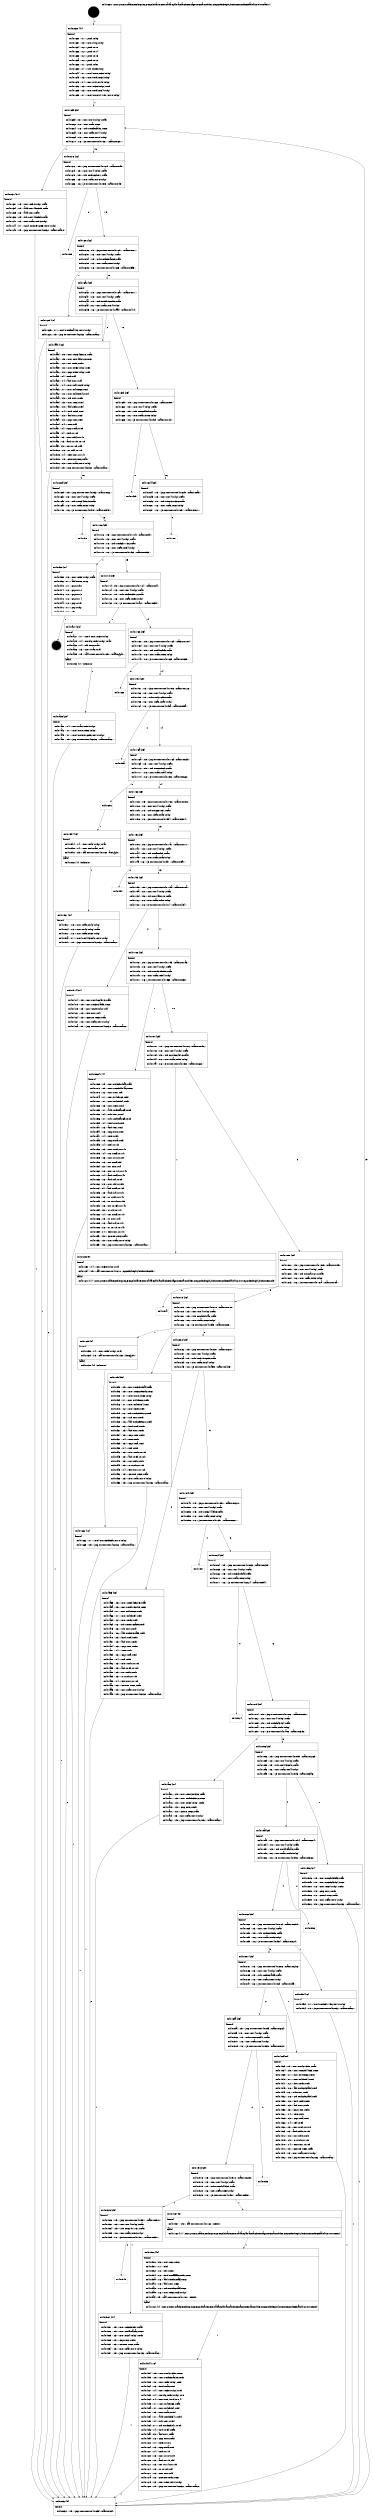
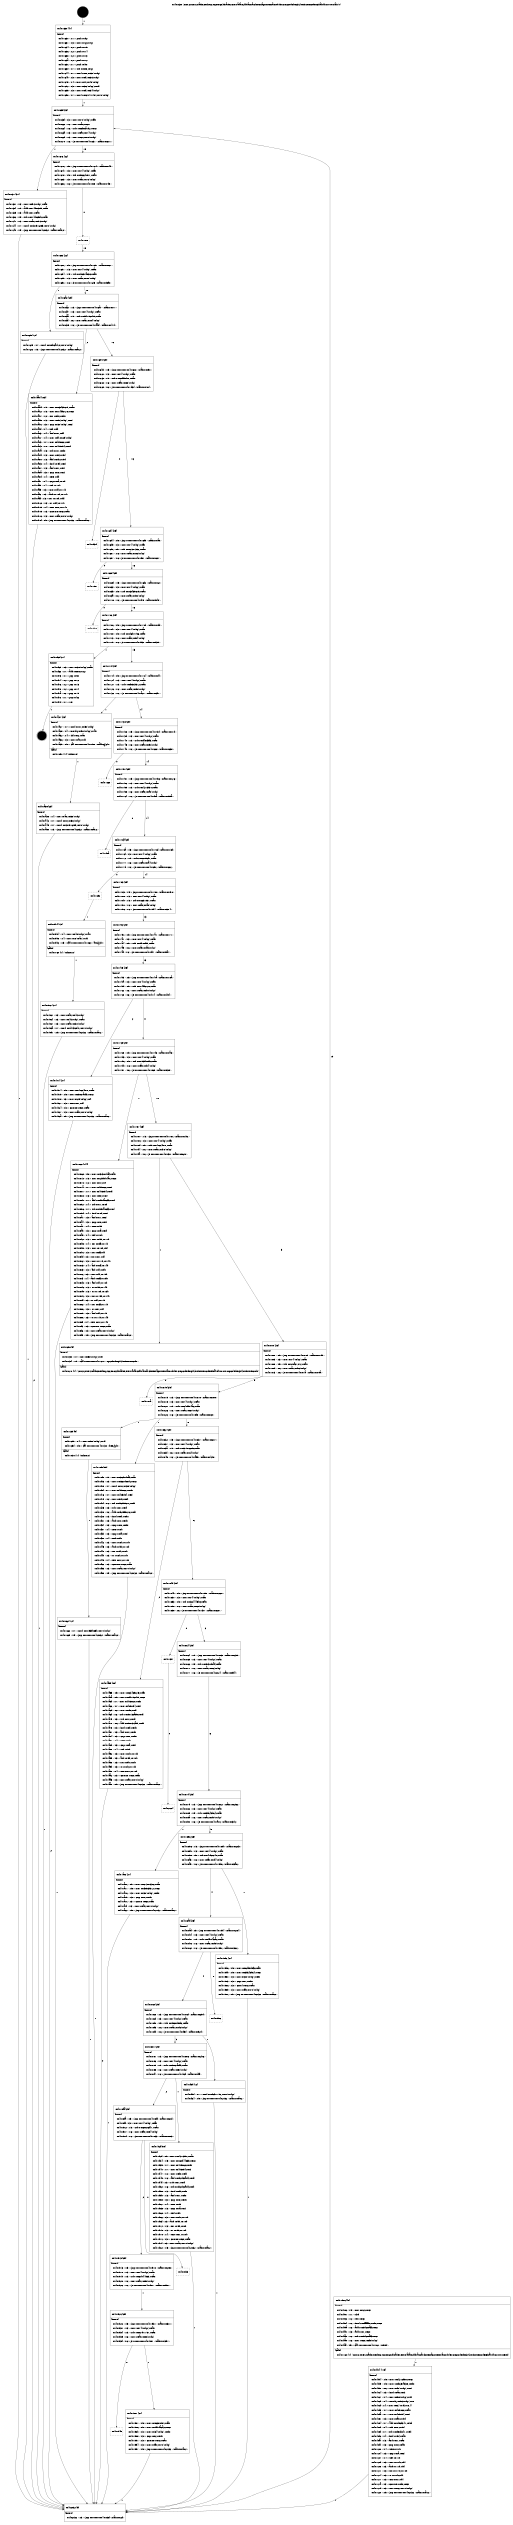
(100, 212) -> (83, 248)
(81, 475) -> (132, 565)
(118, 891) -> none
(238, 1650) -> (168, 1733)
(254, 2224) -> none
